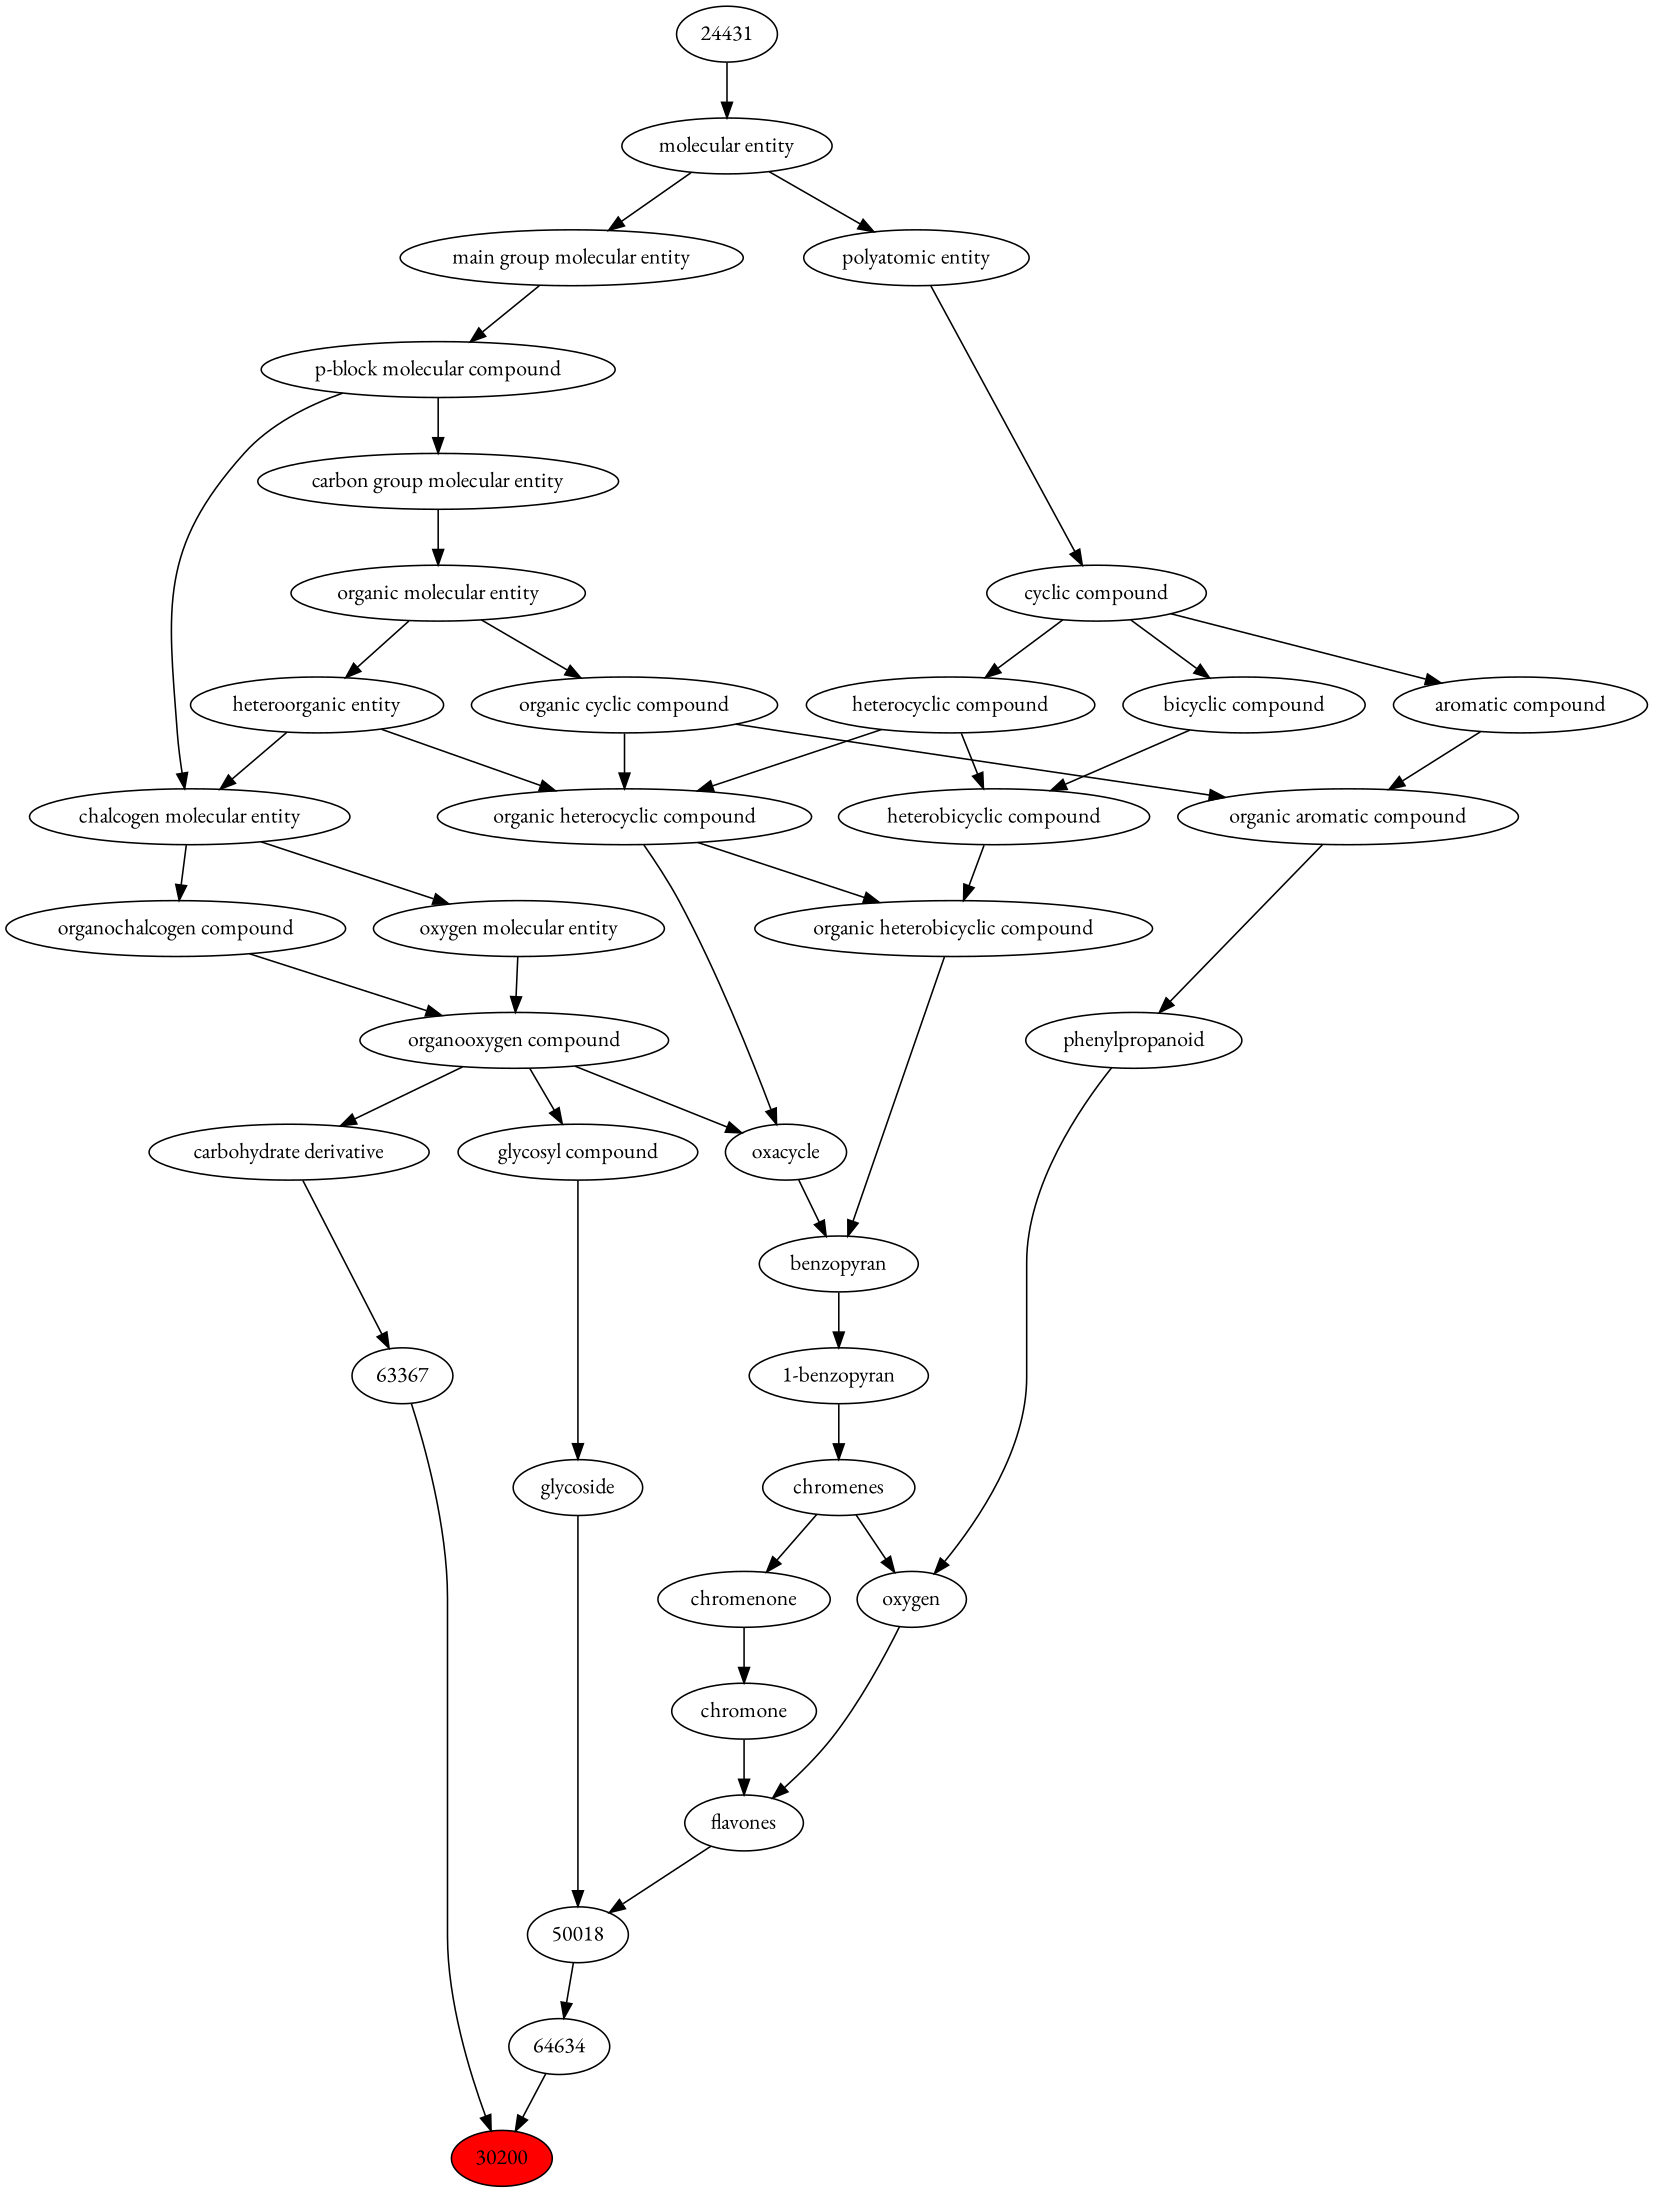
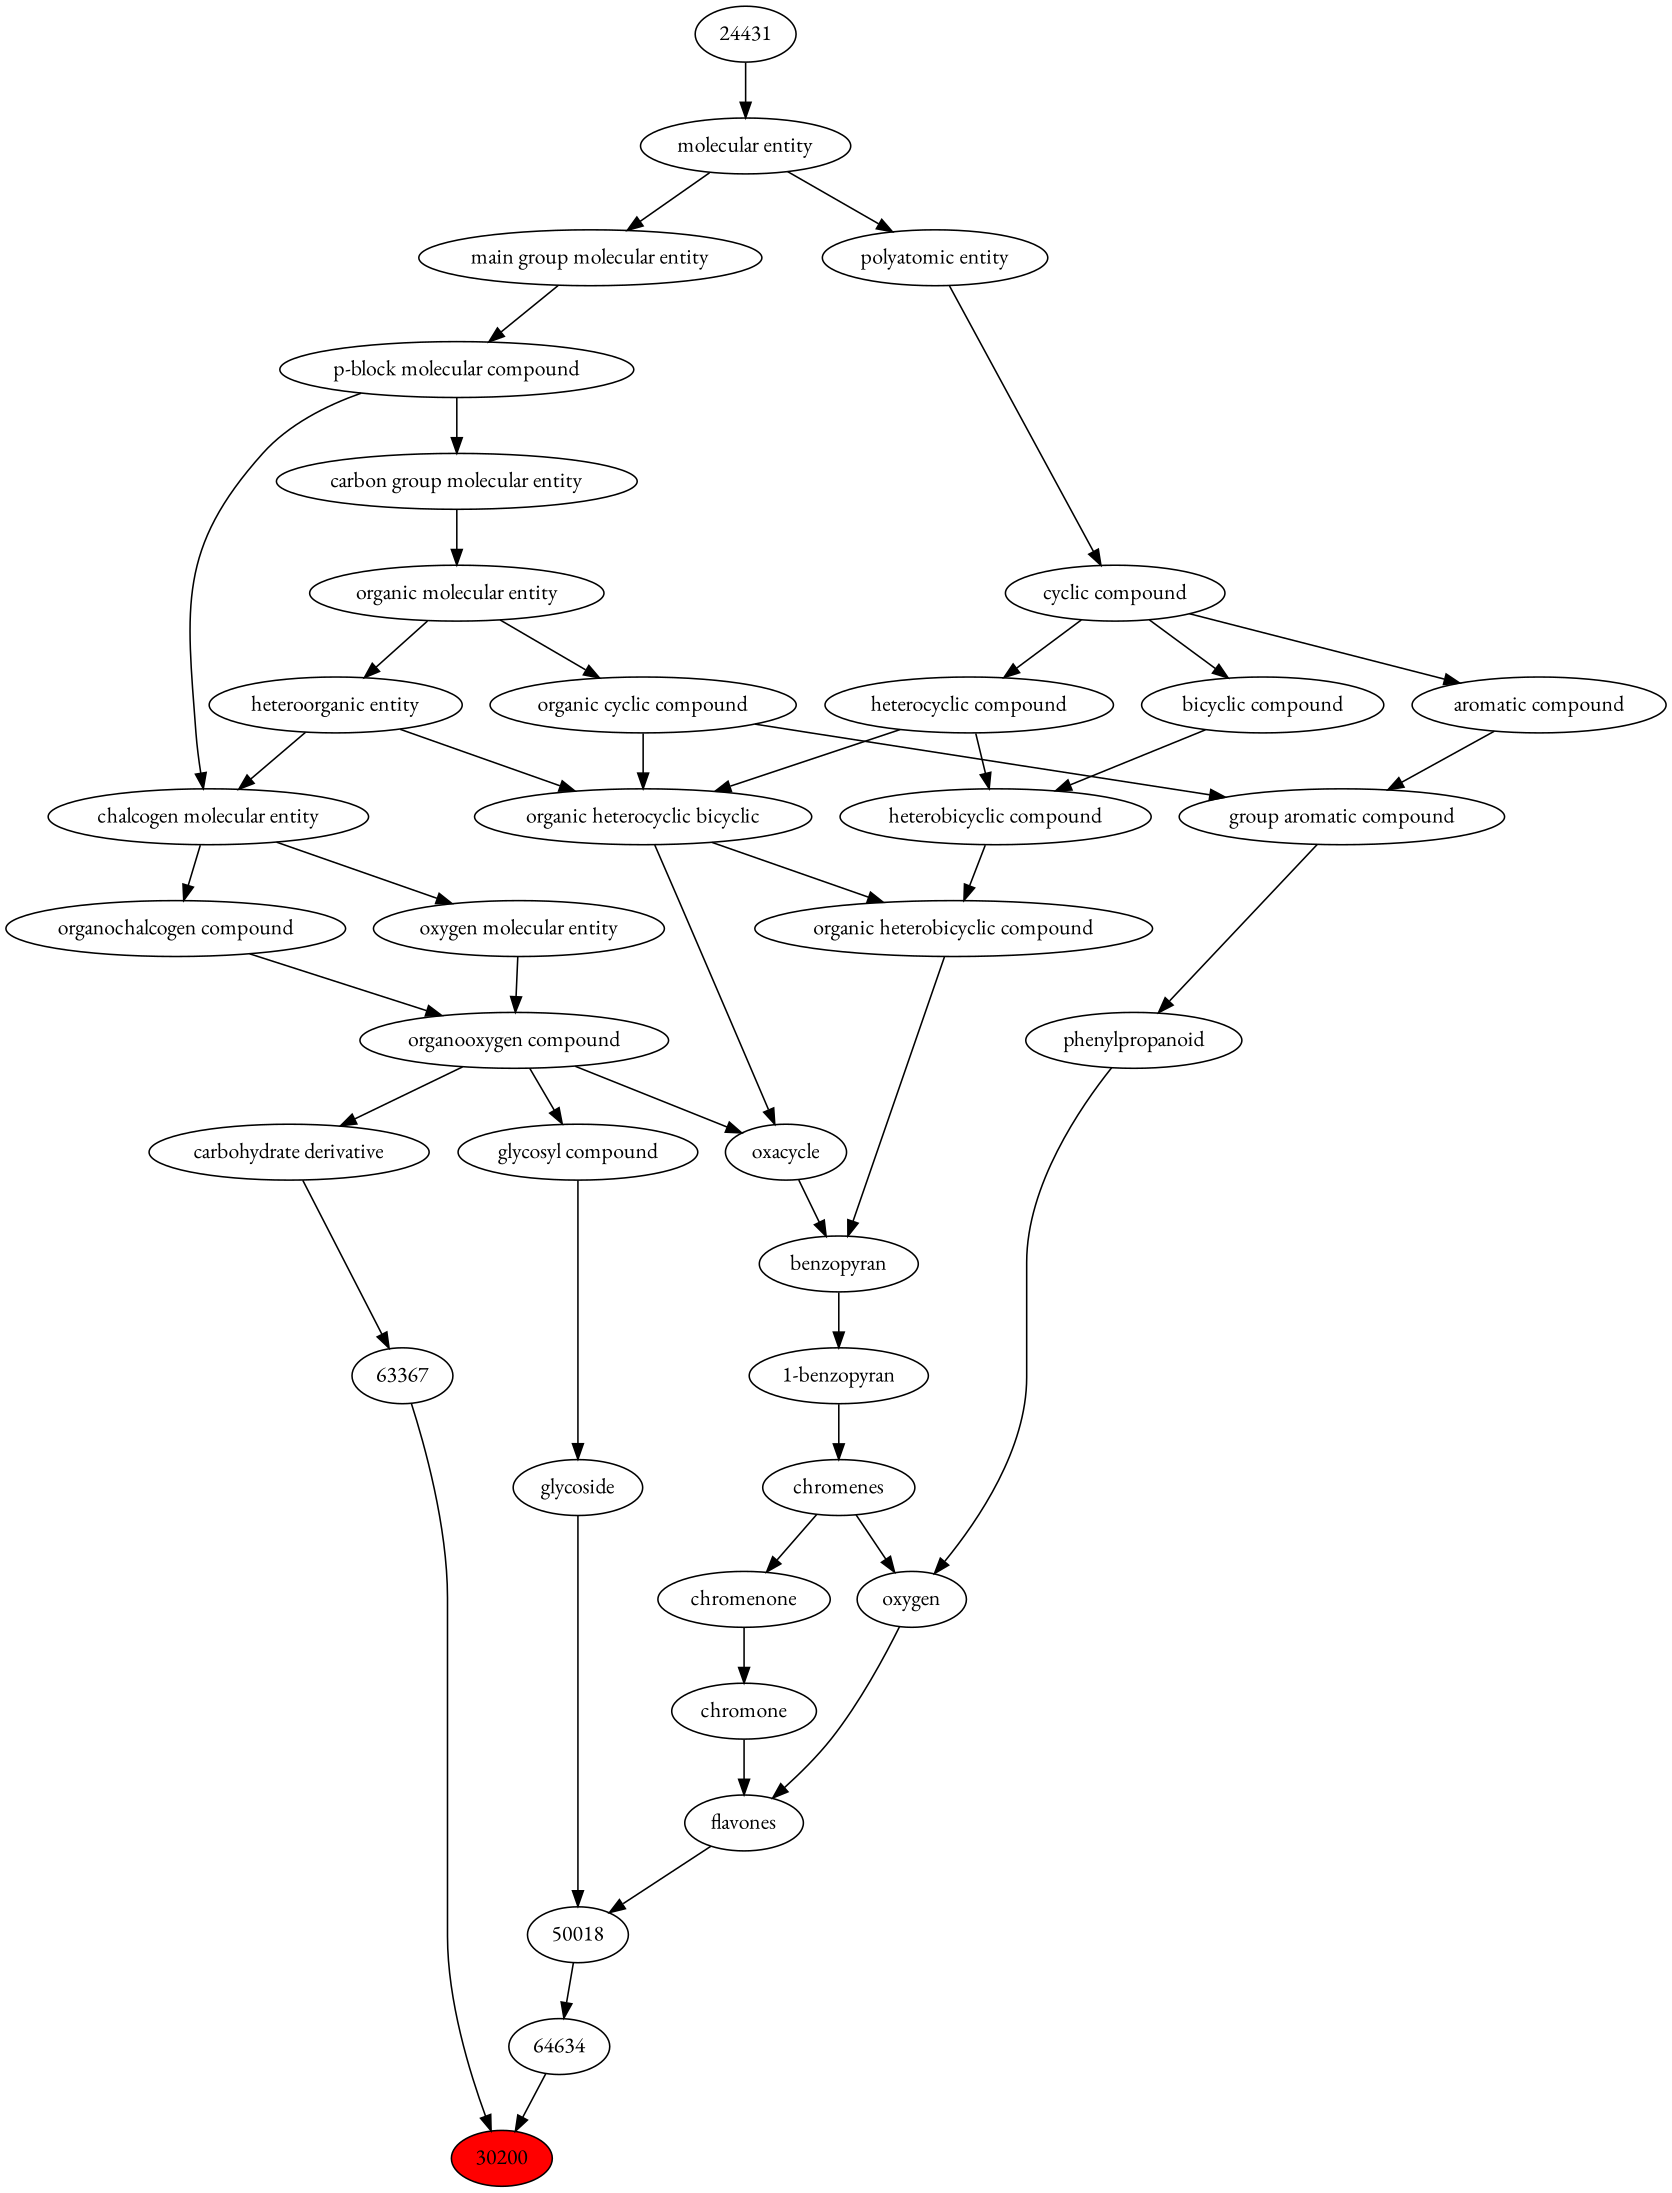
(625, 817) -> (643, 817)
(1348, 817) -> (1342, 817)
